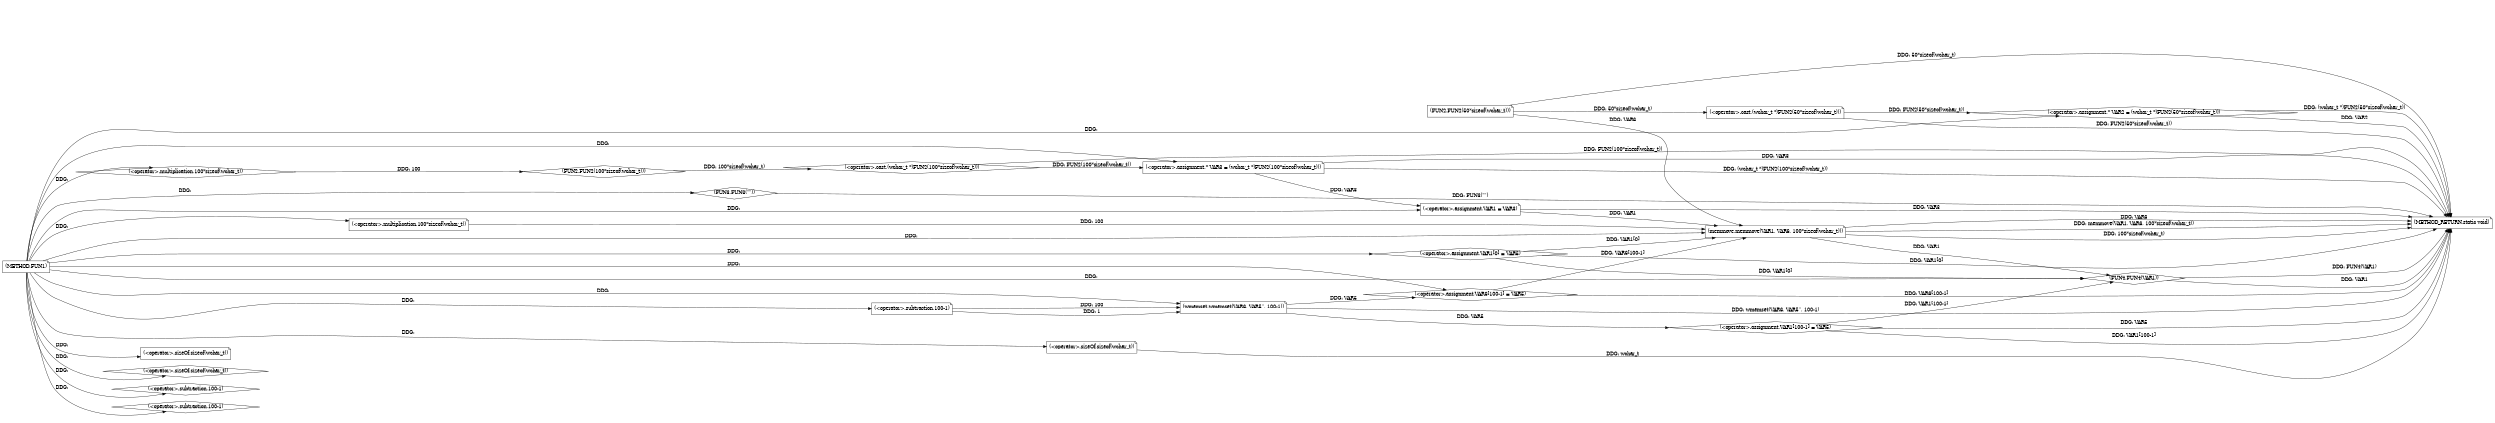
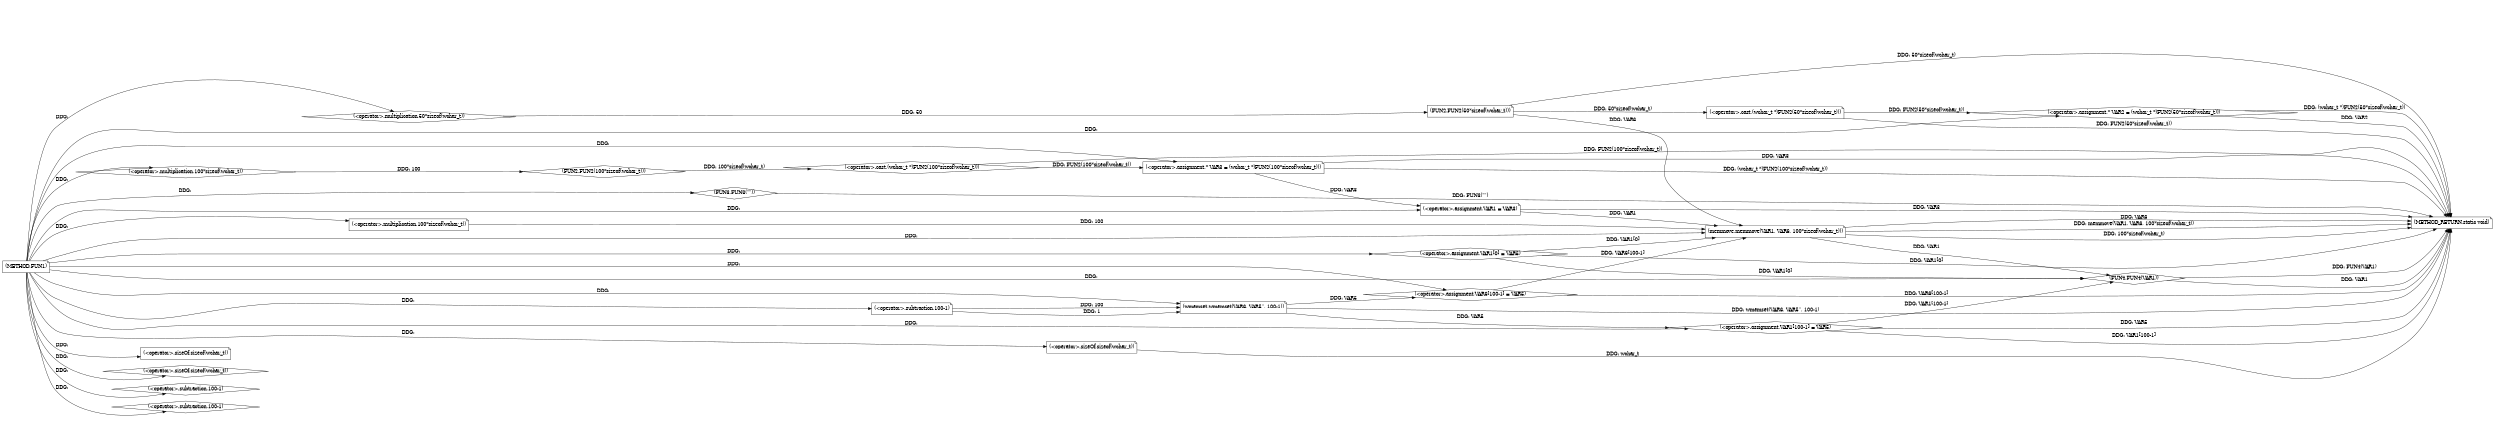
none -> (409, 117)
none -> (846, 326)
